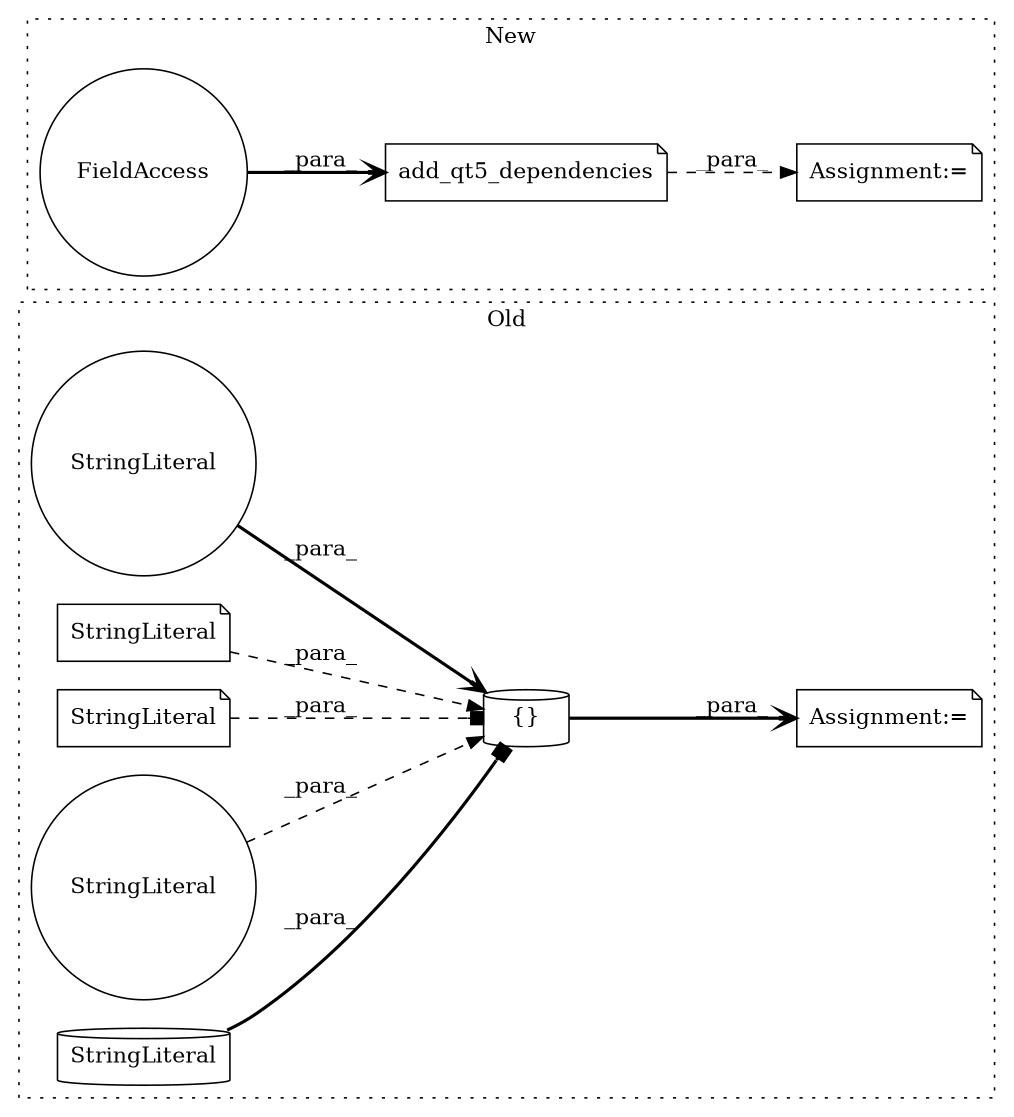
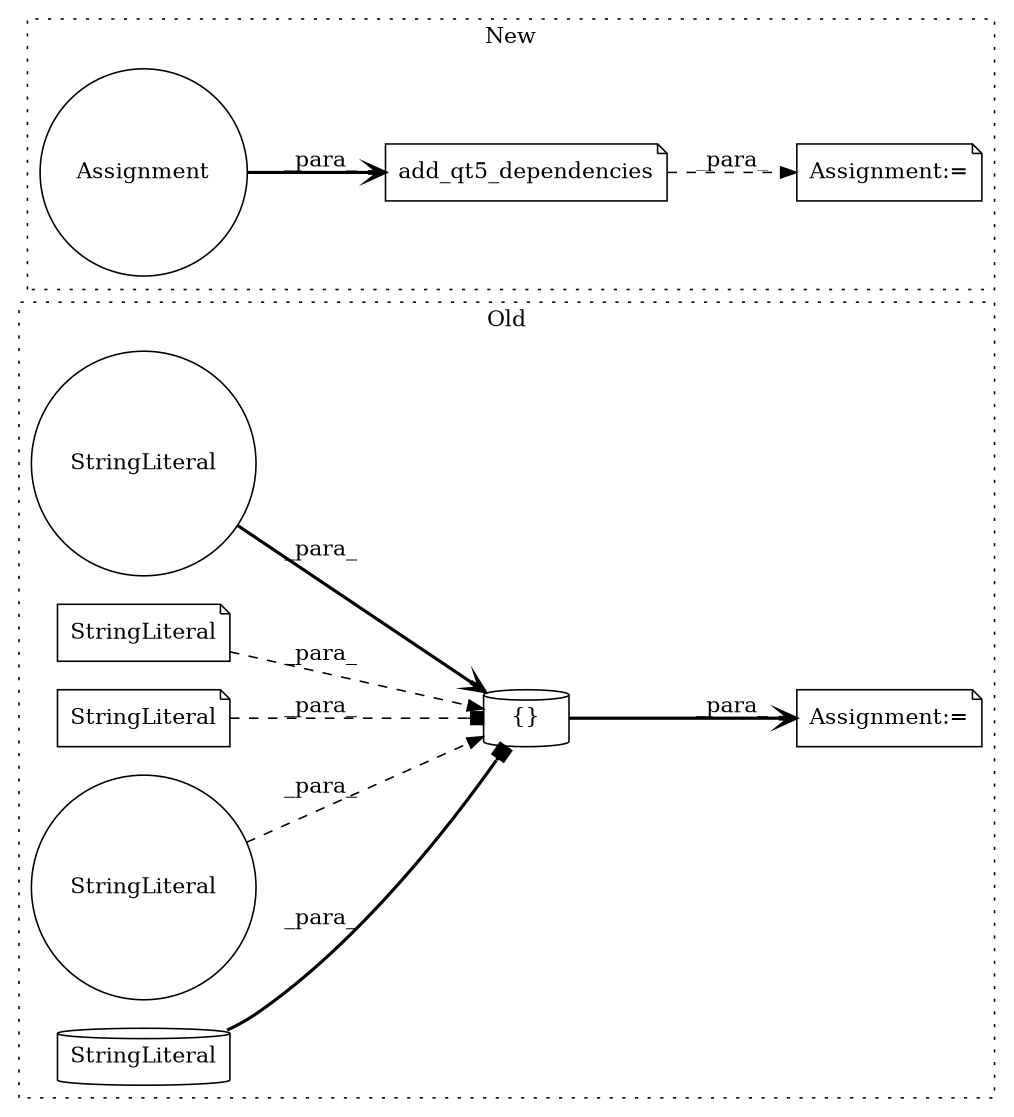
(144, 172) -> (144, 172)
